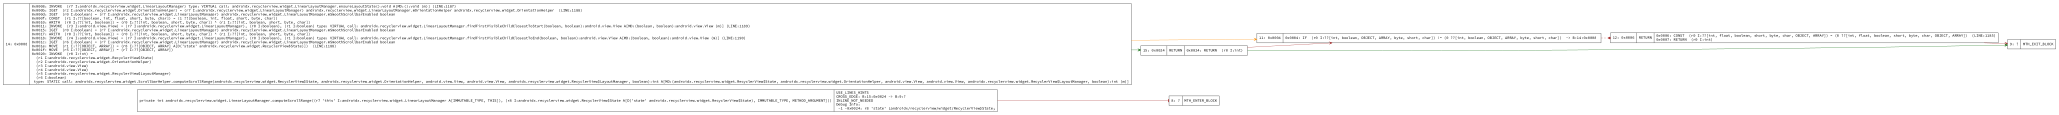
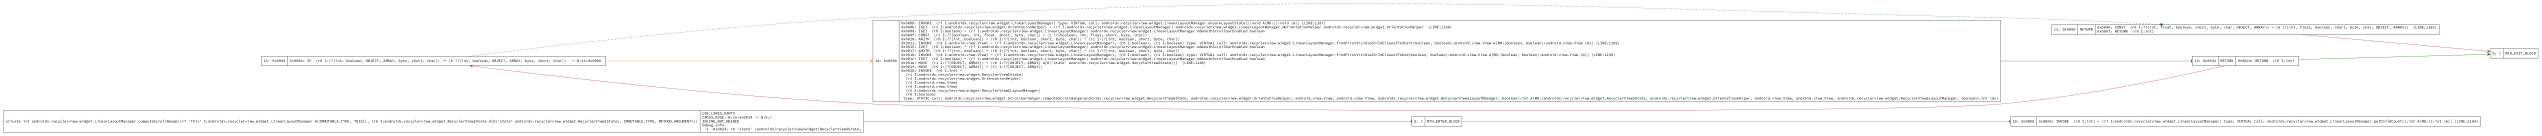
(1605, 38) -> (1314, 4)
(1193, 40) -> (738, 61)
(1135, 50) -> (2096, 61)
none -> (2245, 121)
